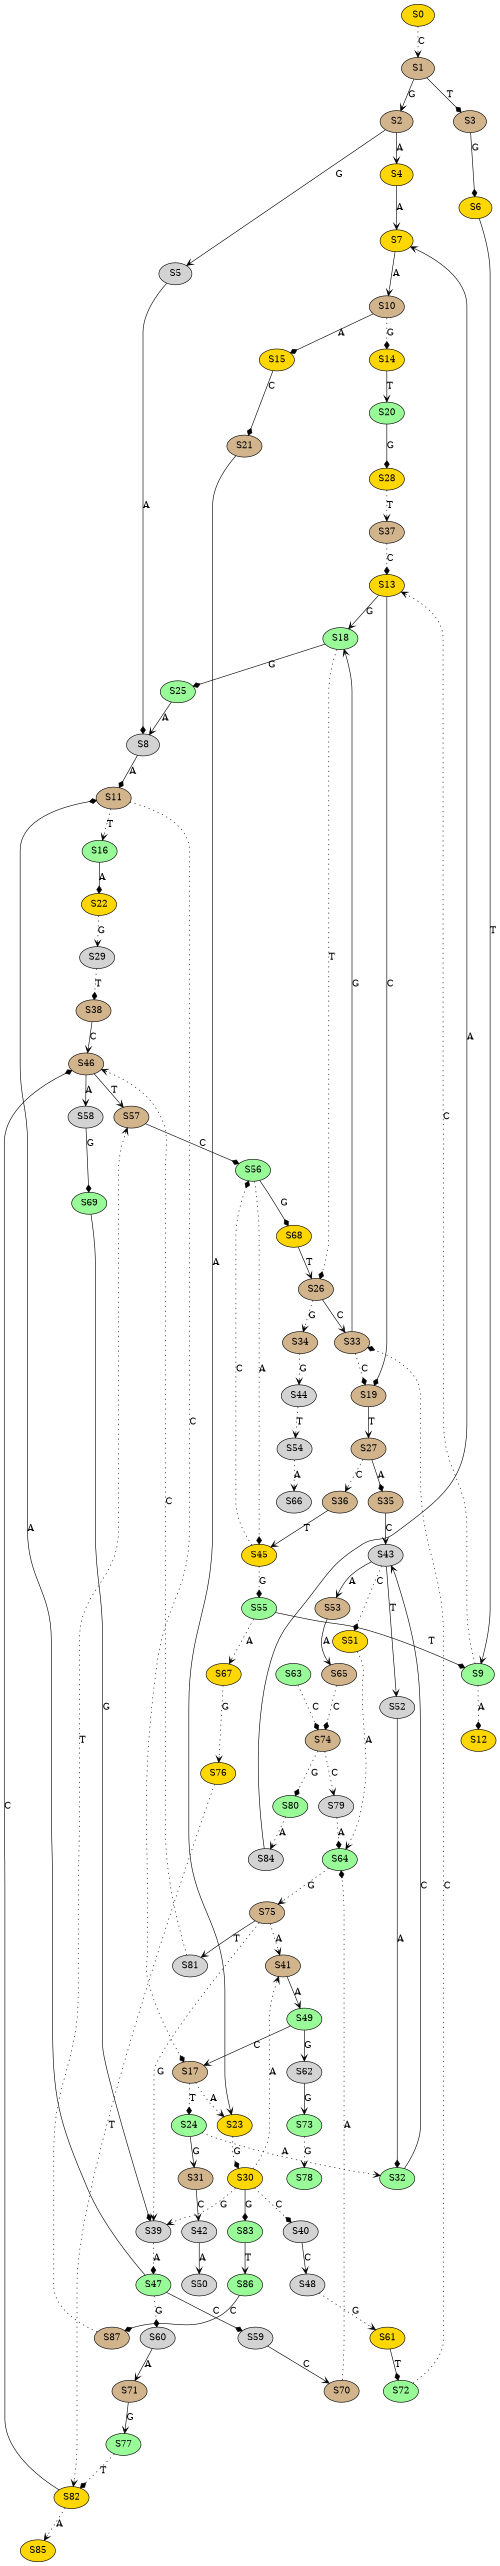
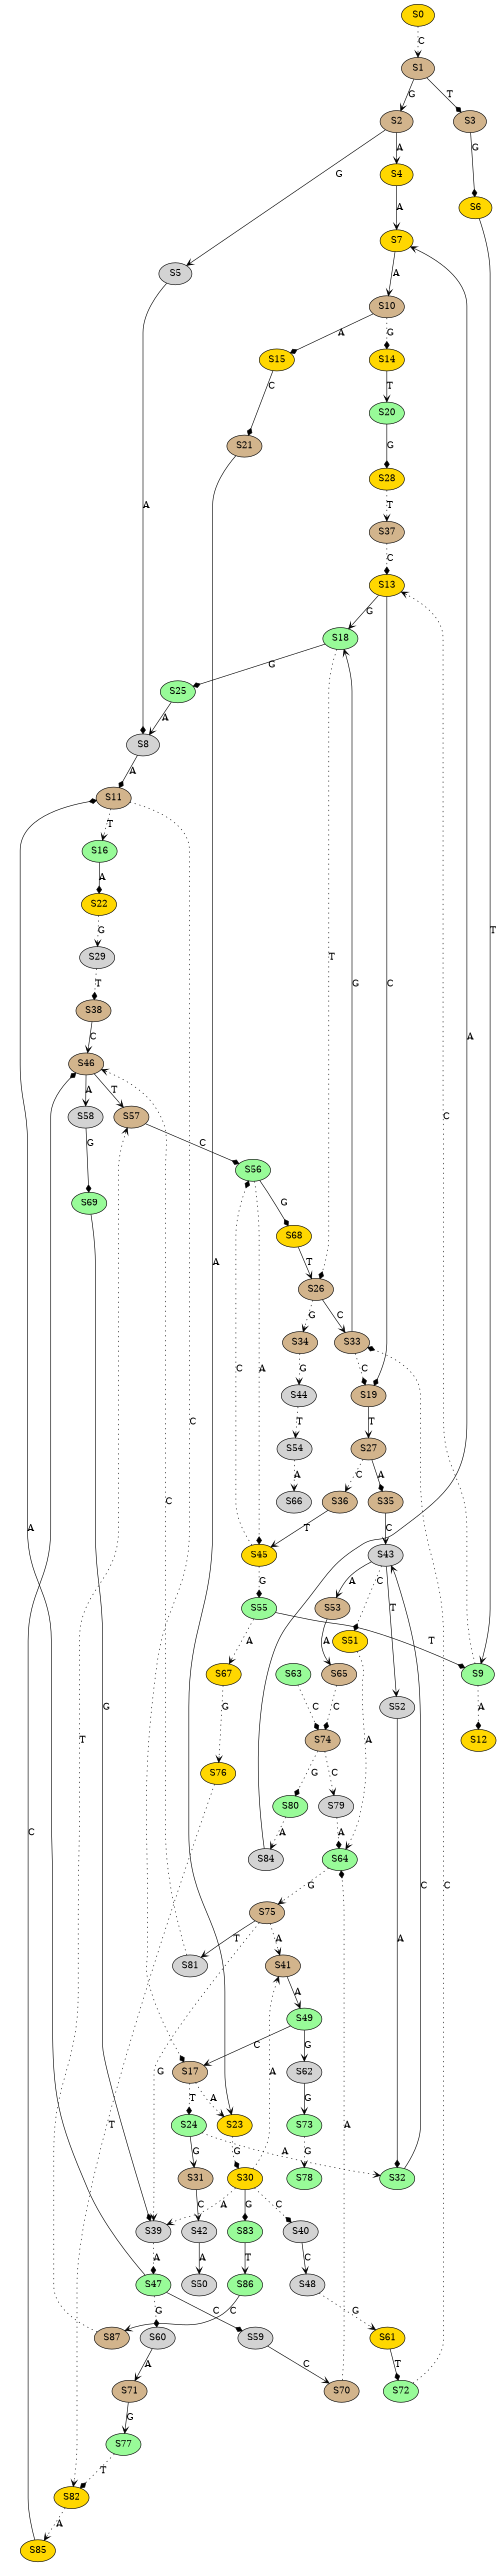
(4, 1779) -> (28, 1805)
(224, 2205) -> (224, 2205)
(190, 2325) -> (190, 2325)
